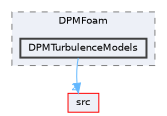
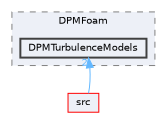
(77, 72) -> (90, 81)
